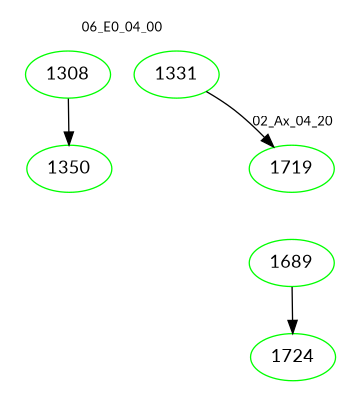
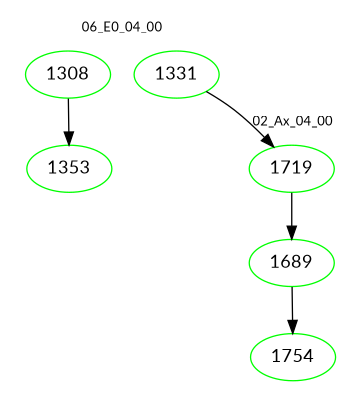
(293, 122) -> (293, 122)
(69, 169) -> (69, 169)
none -> (292, 209)
(293, 357) -> (293, 357)
